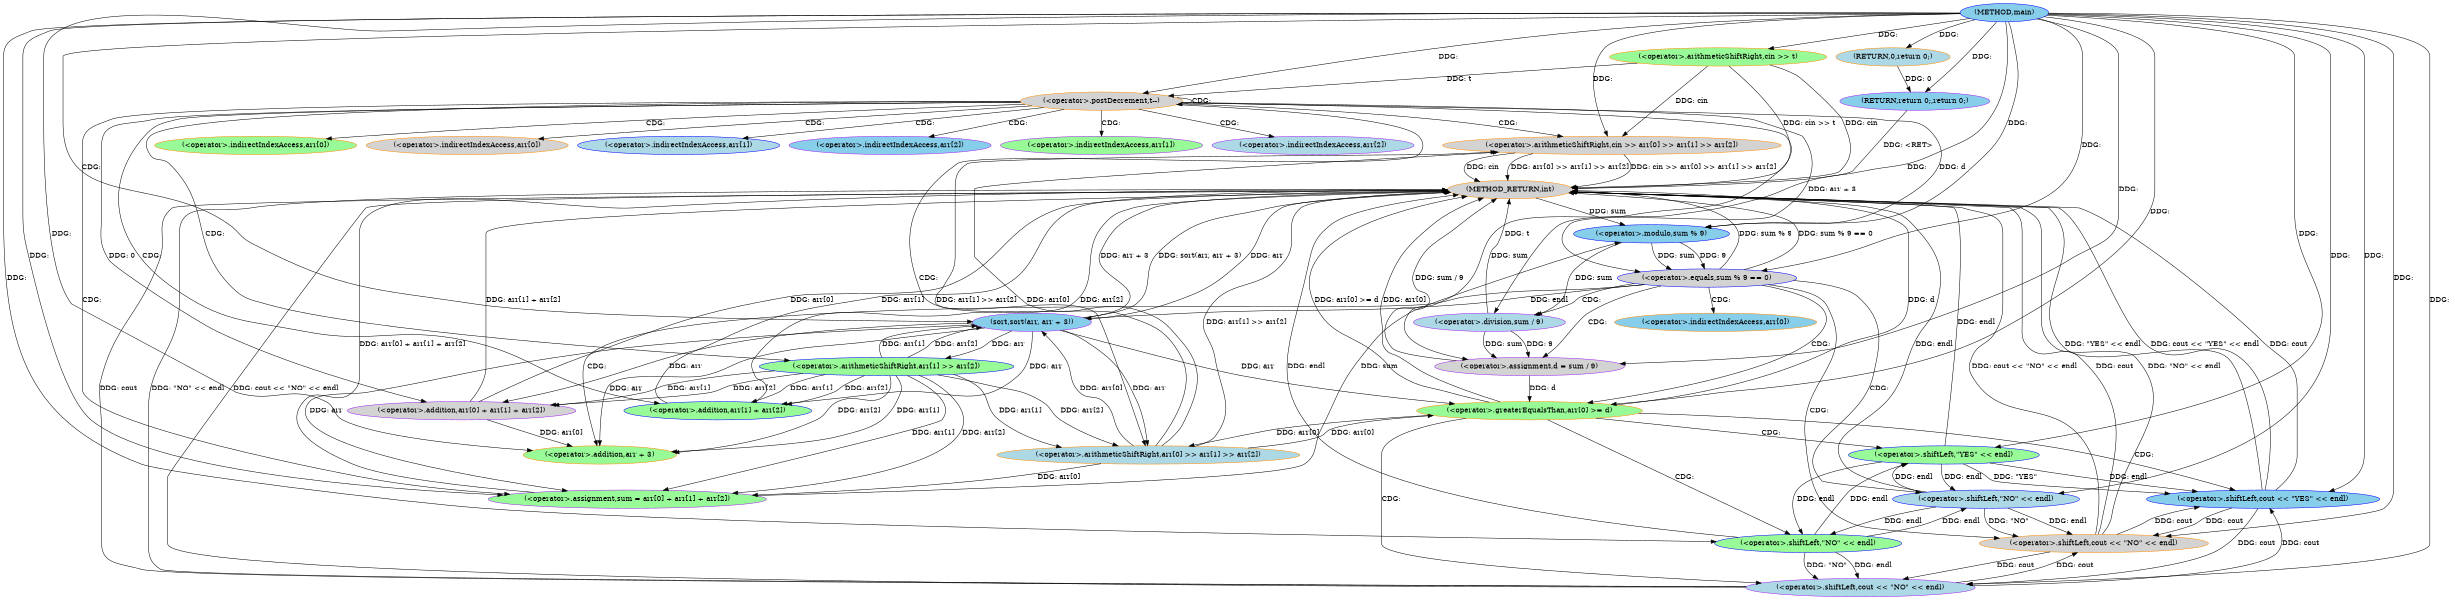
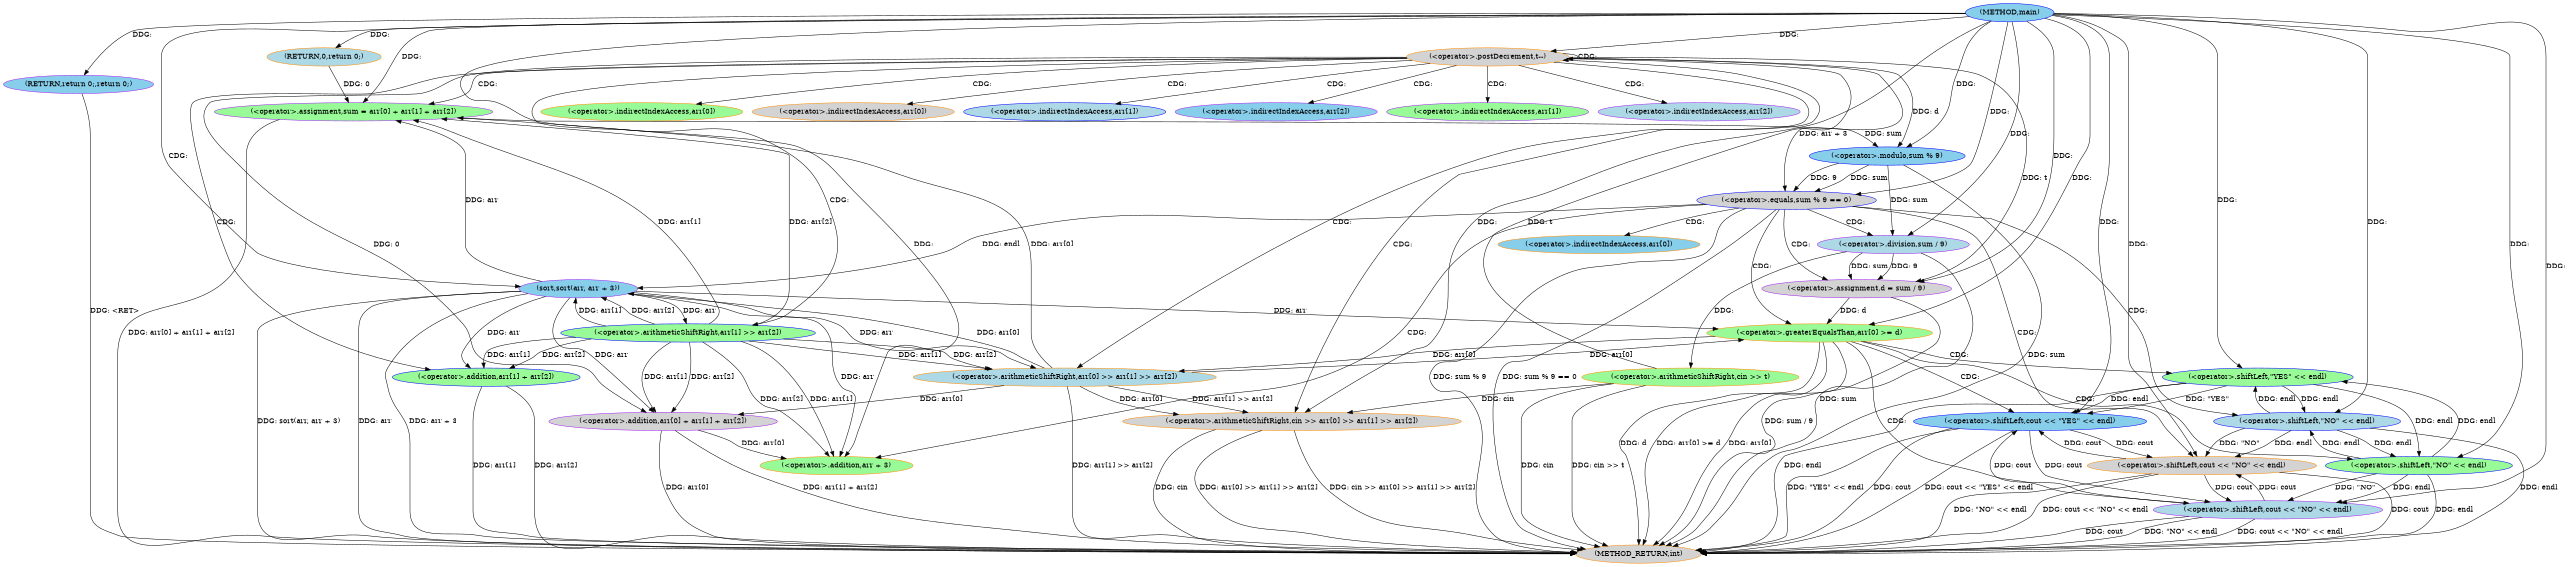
(1872, 33) -> (1749, 284)
(1903, 77) -> (338, 82)
(1578, 211) -> (1959, 390)
none -> (874, 401)
